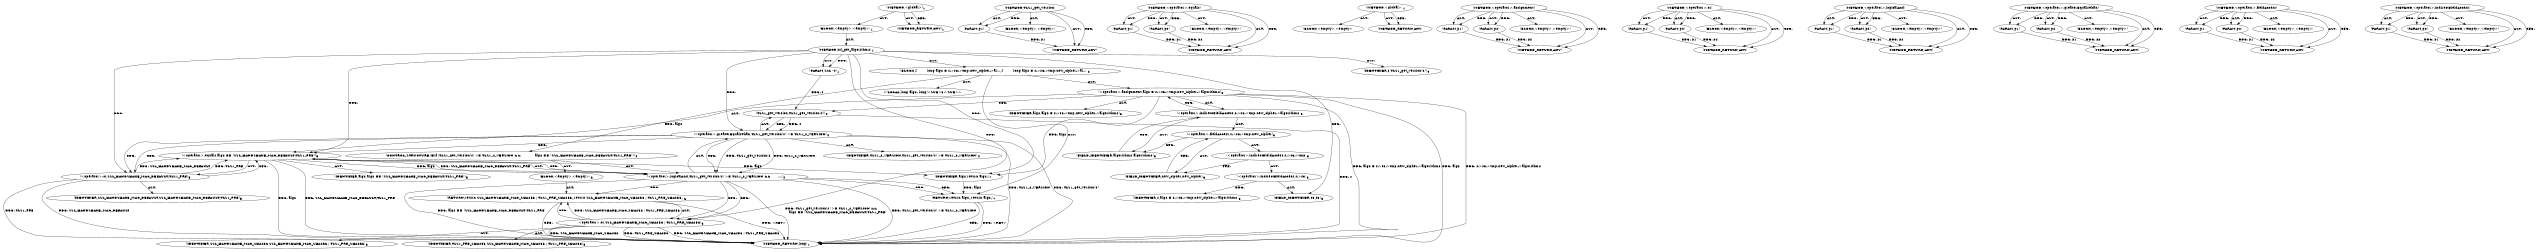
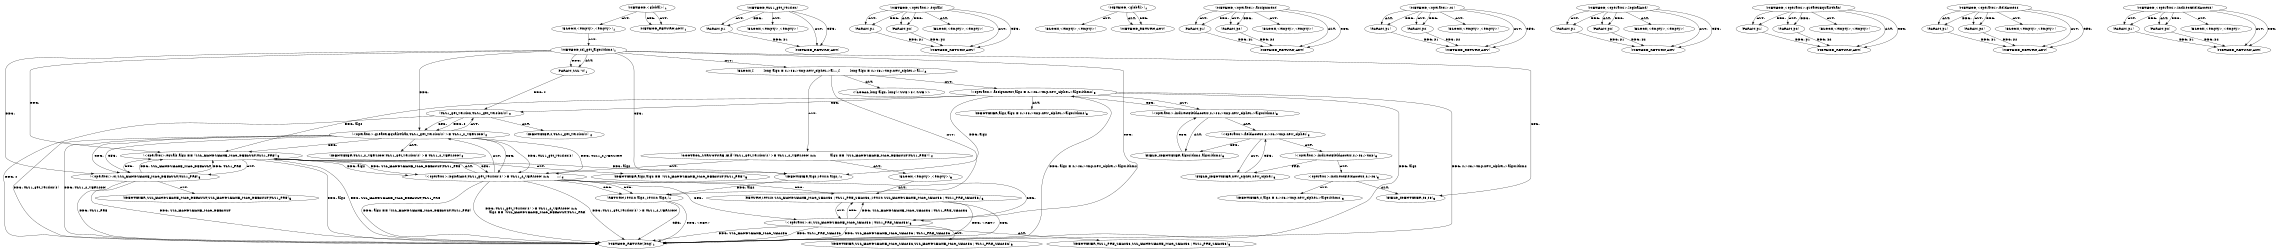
(1133, 55) -> (516, 124)
(977, 114) -> (639, 114)
(1241, 188) -> (1325, 188)
